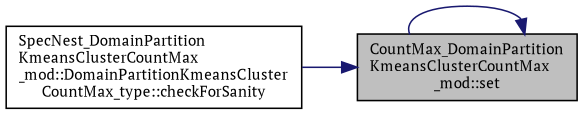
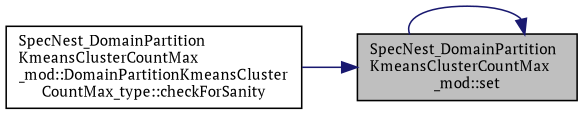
(467, 67) -> (467, 67)
